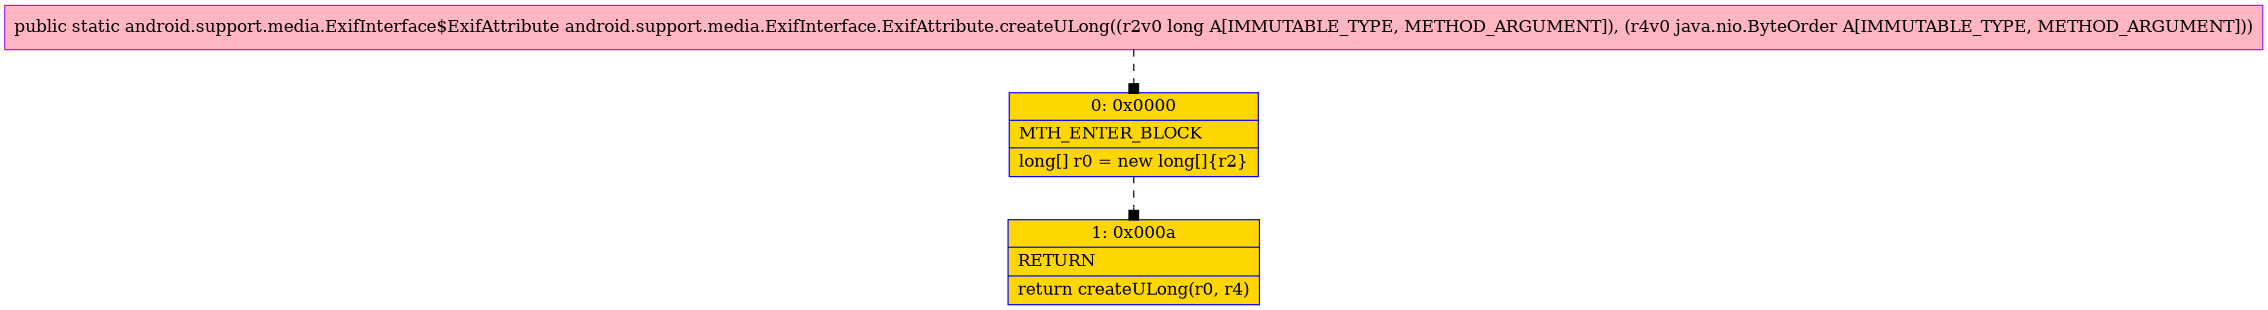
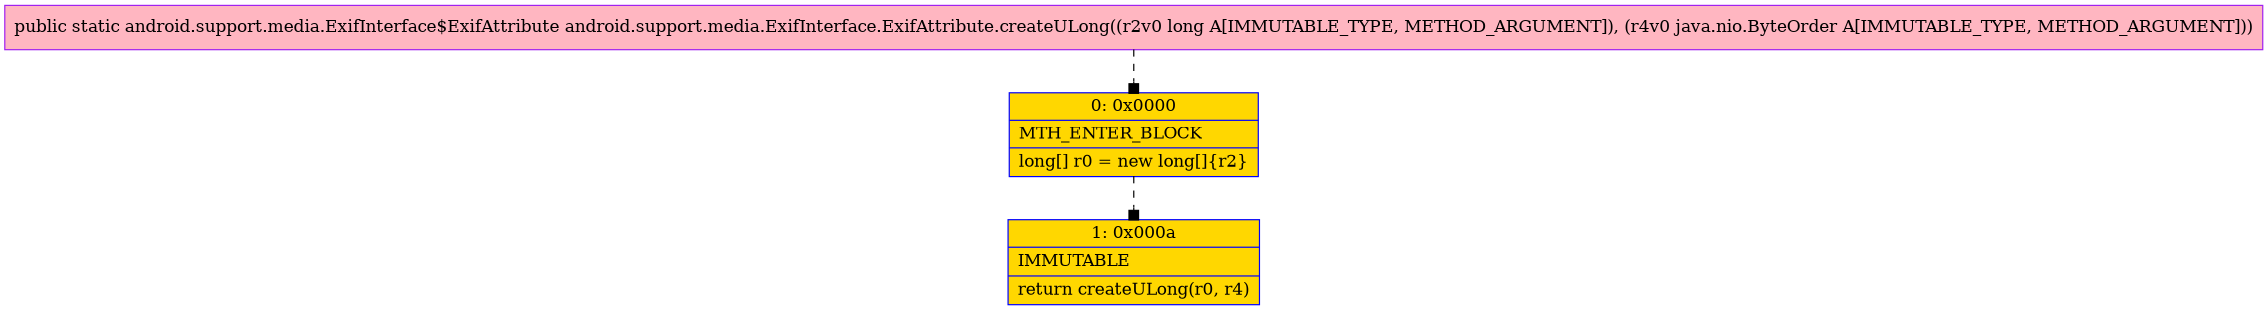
(1057, 261) -> (1074, 261)
